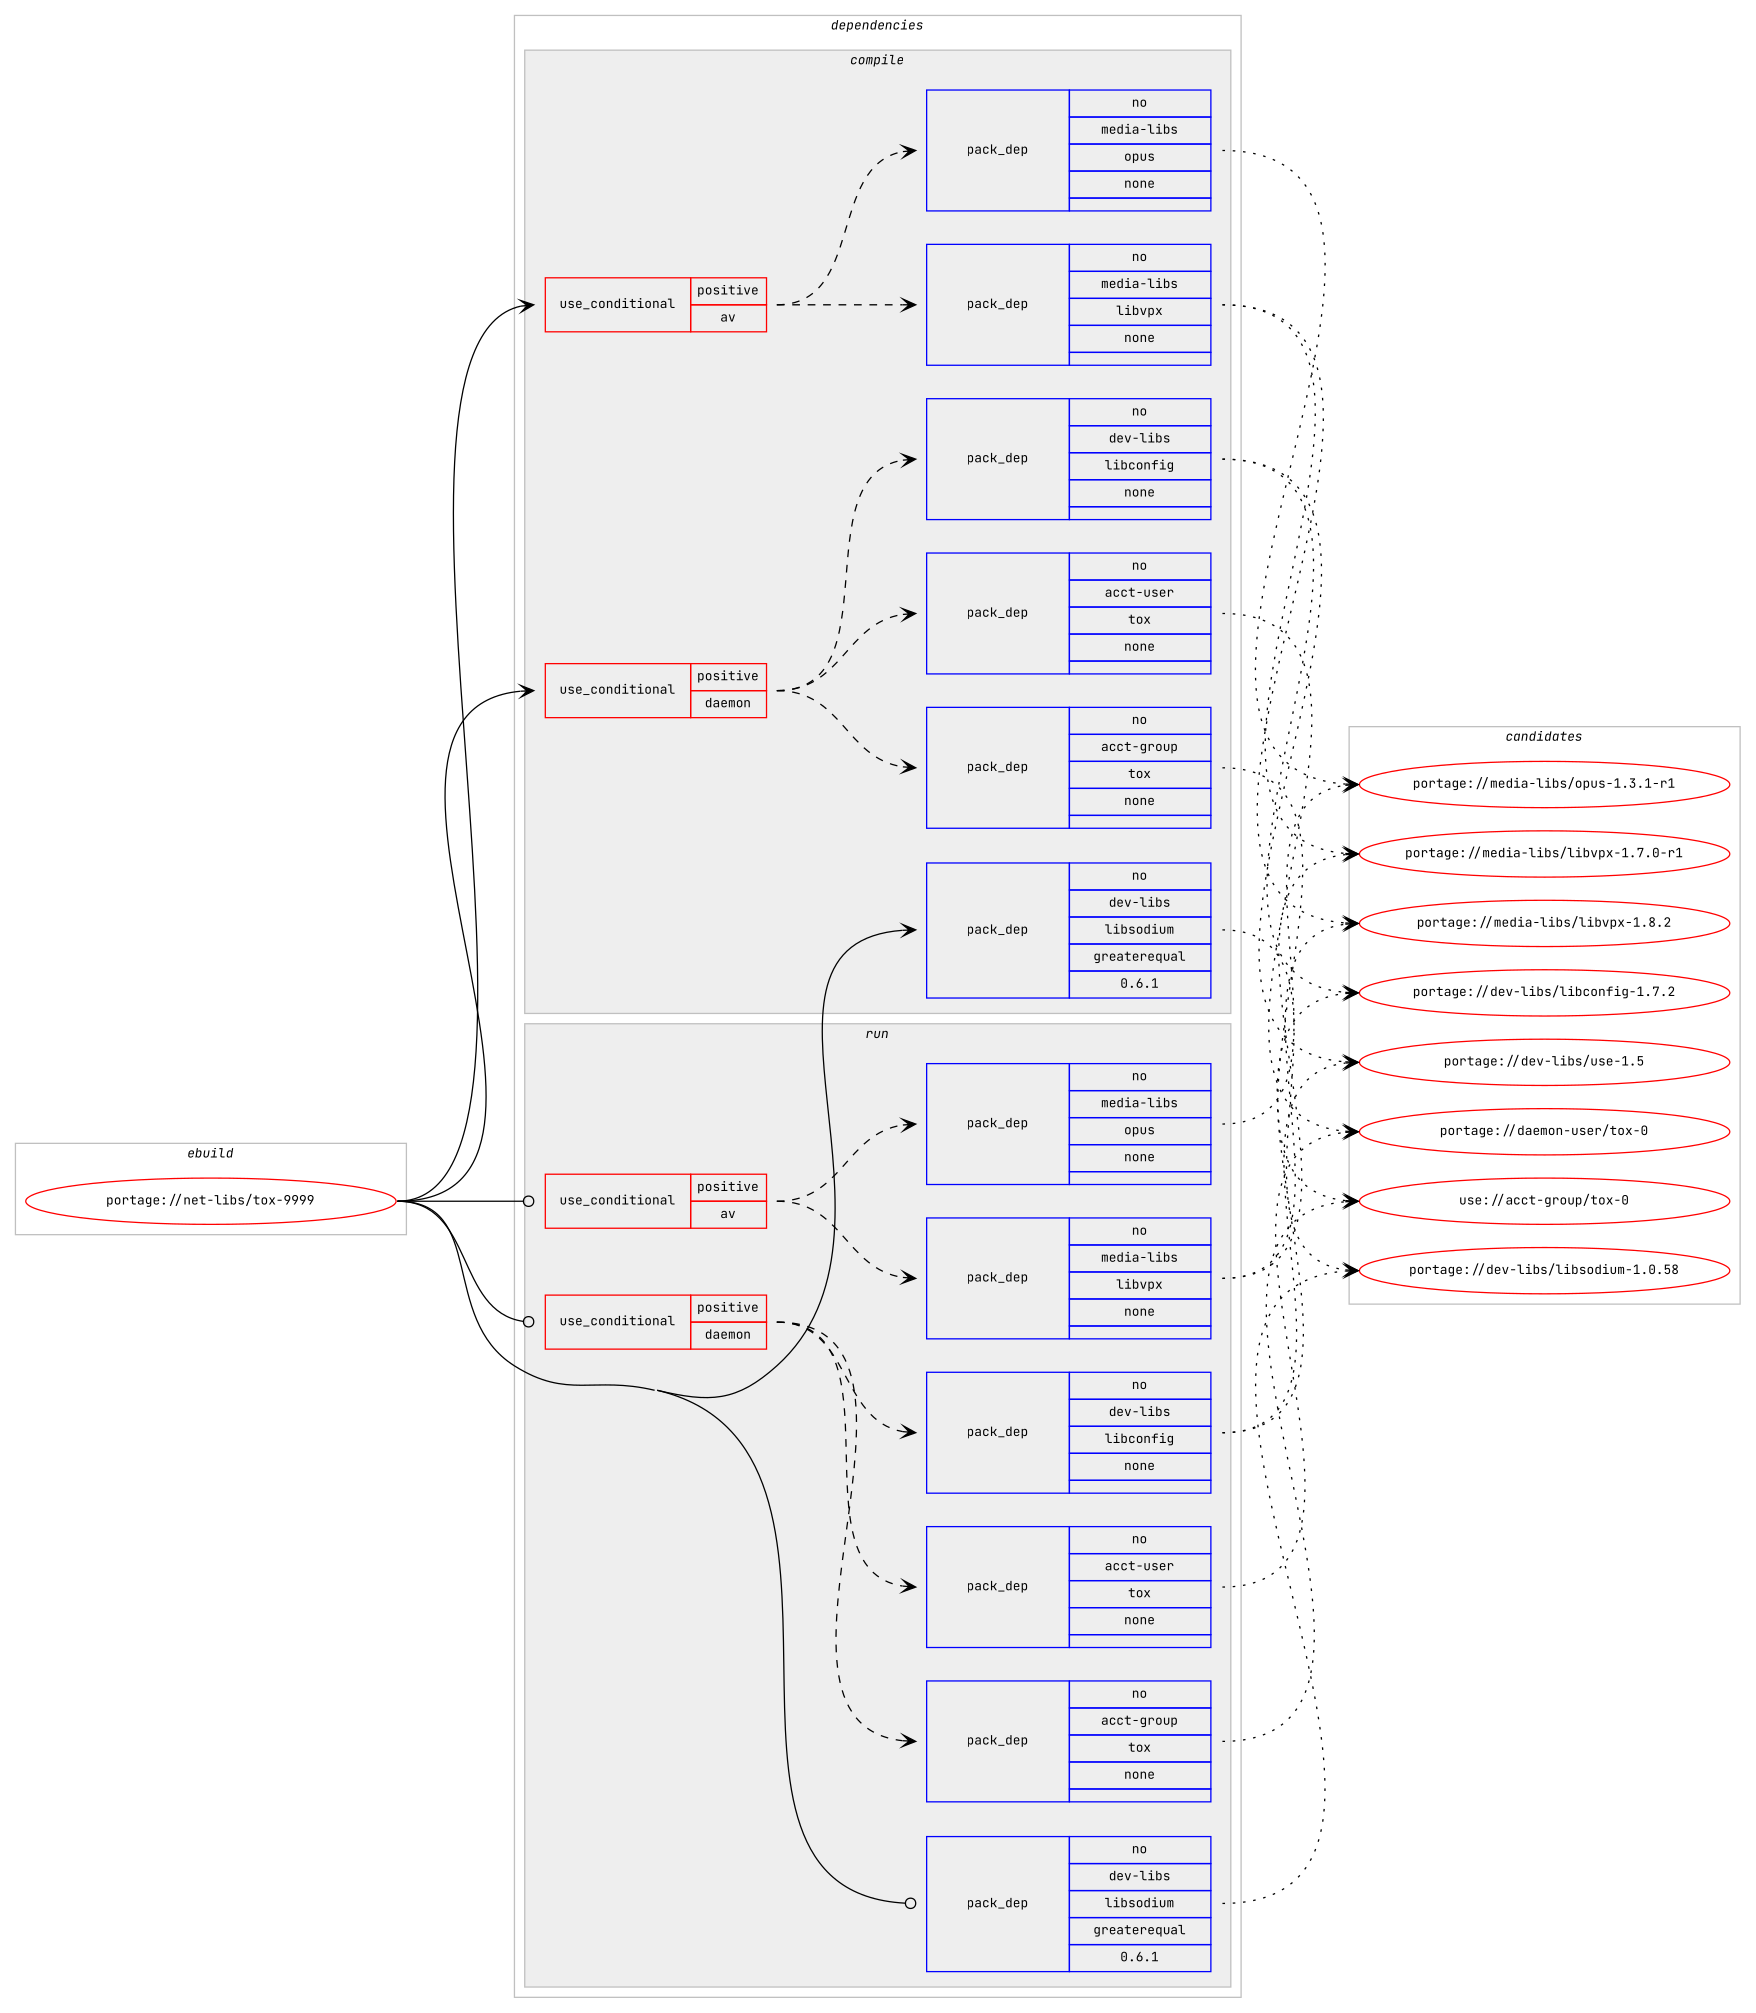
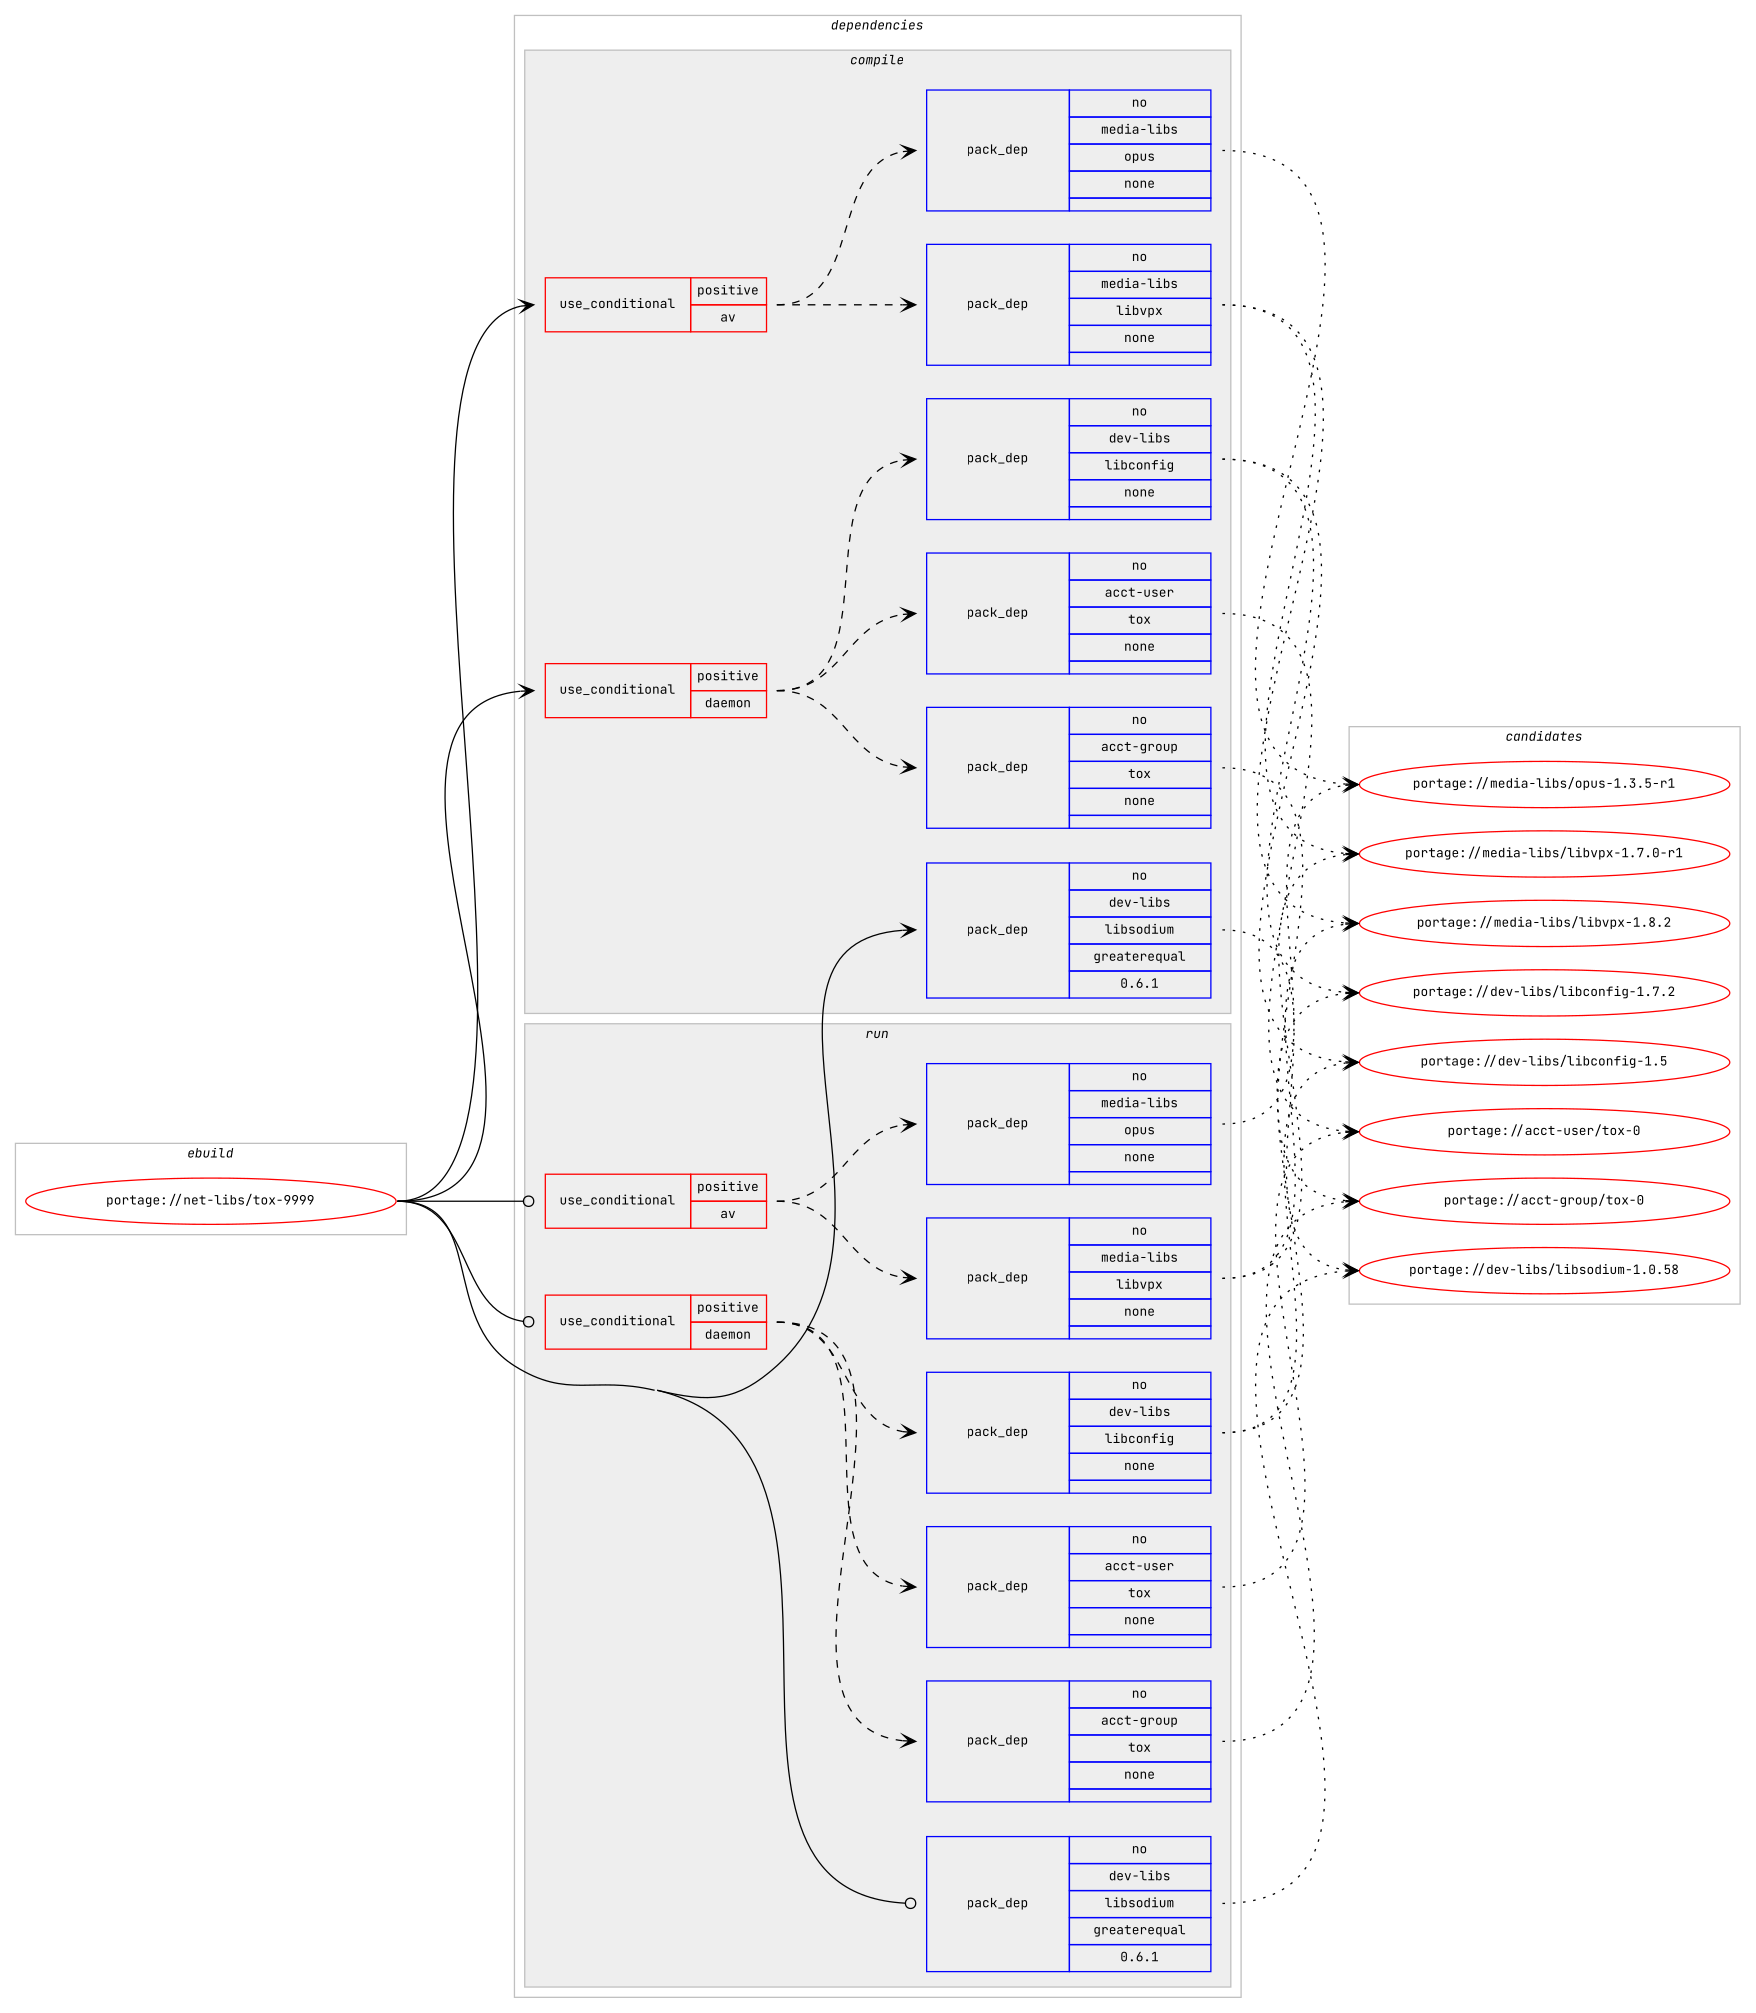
(1545, 785) -> (1545, 785)
(1545, 1062) -> (1545, 1062)
(1545, 1132) -> (1545, 1132)
(1545, 1201) -> (1545, 1201)
